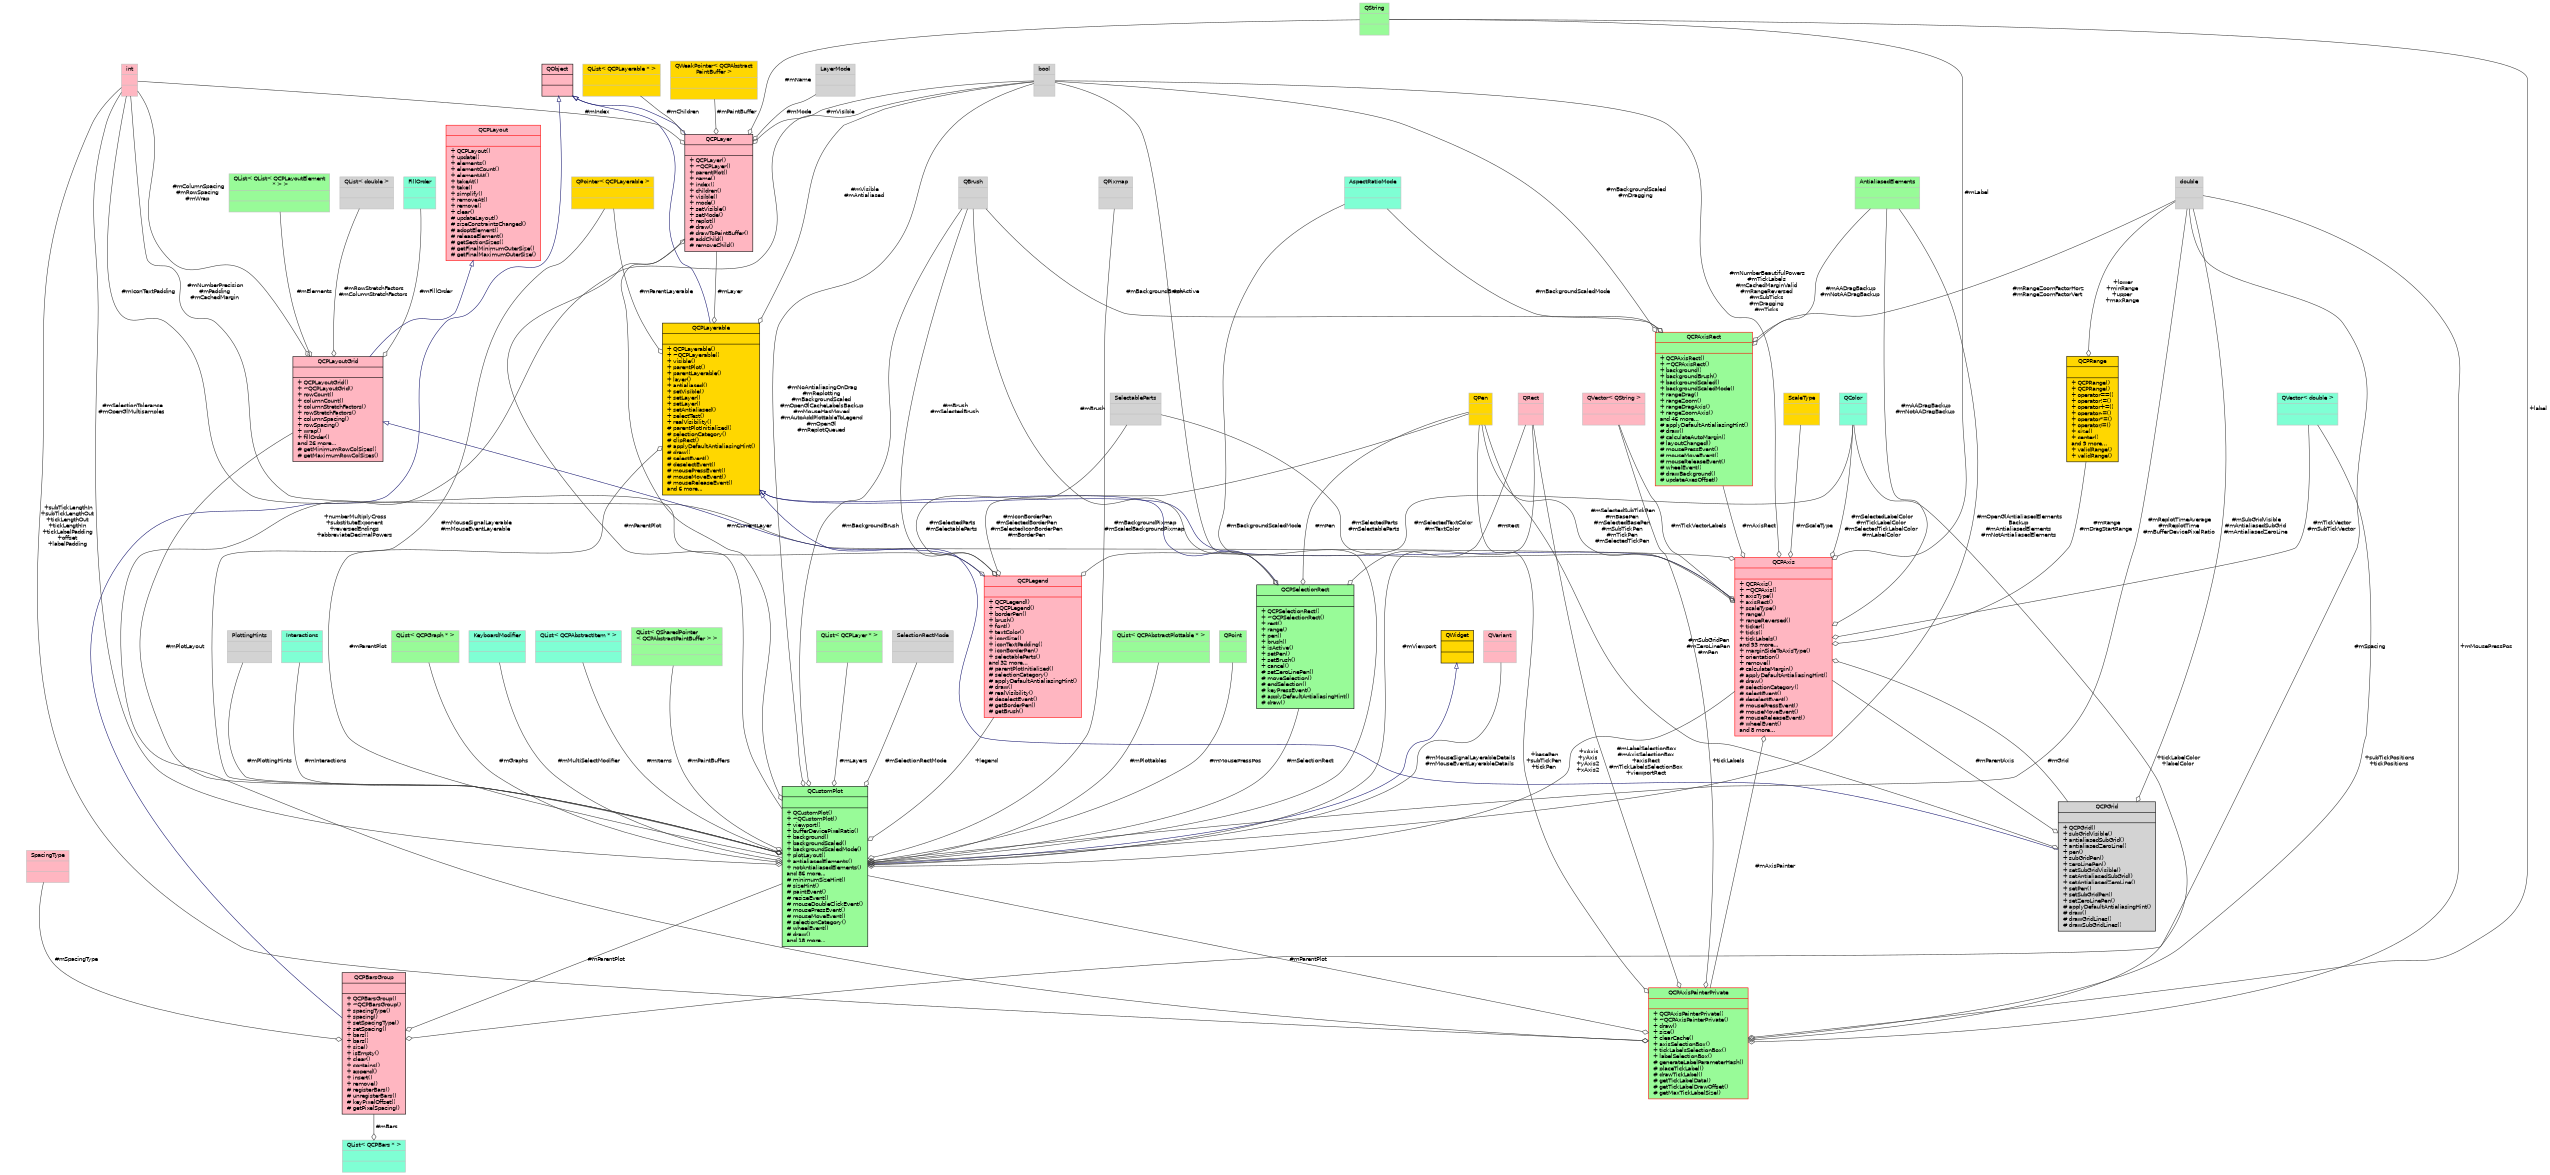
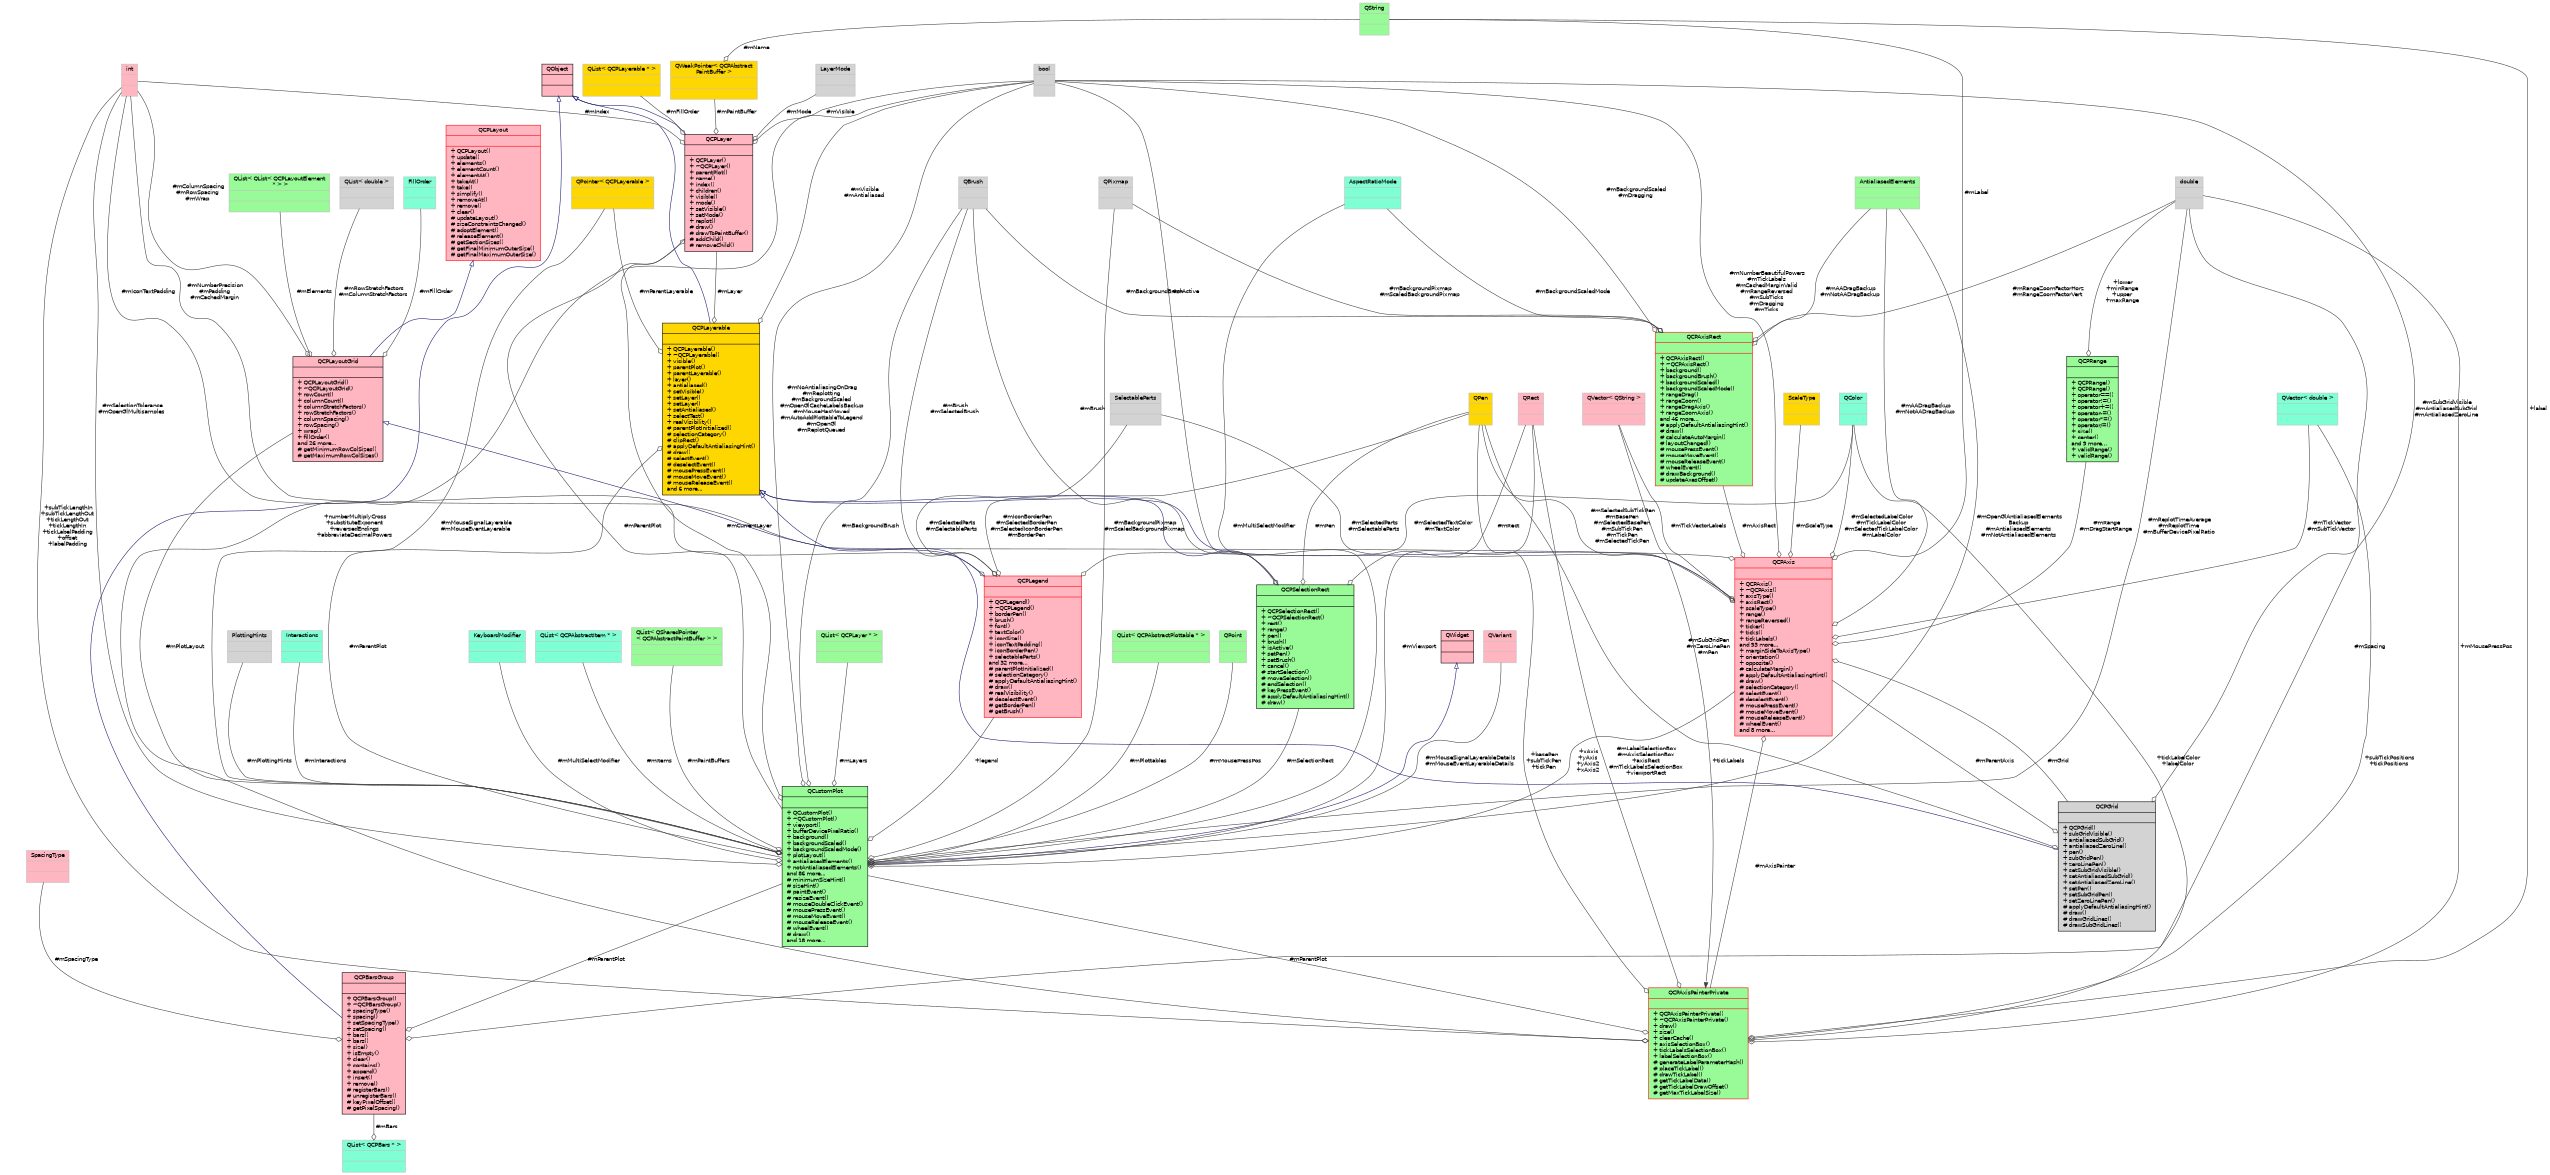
(1032, 30) -> (1041, 21)
(682, 112) -> (682, 112)
none -> (1371, 311)
(2092, 409) -> (2092, 409)
(2224, 508) -> (2062, 104)
(1263, 526) -> (1263, 526)
(425, 647) -> none
(923, 647) -> none
(1457, 647) -> (1457, 647)
(1755, 663) -> (1756, 663)
(1287, 672) -> (1285, 672)
(1702, 696) -> (1702, 696)
(816, 923) -> (819, 923)
